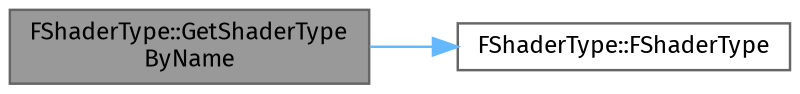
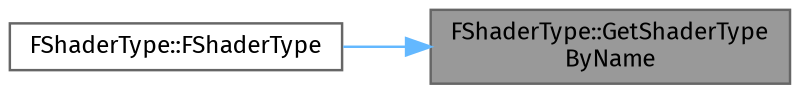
(401, 47) -> (374, 47)
